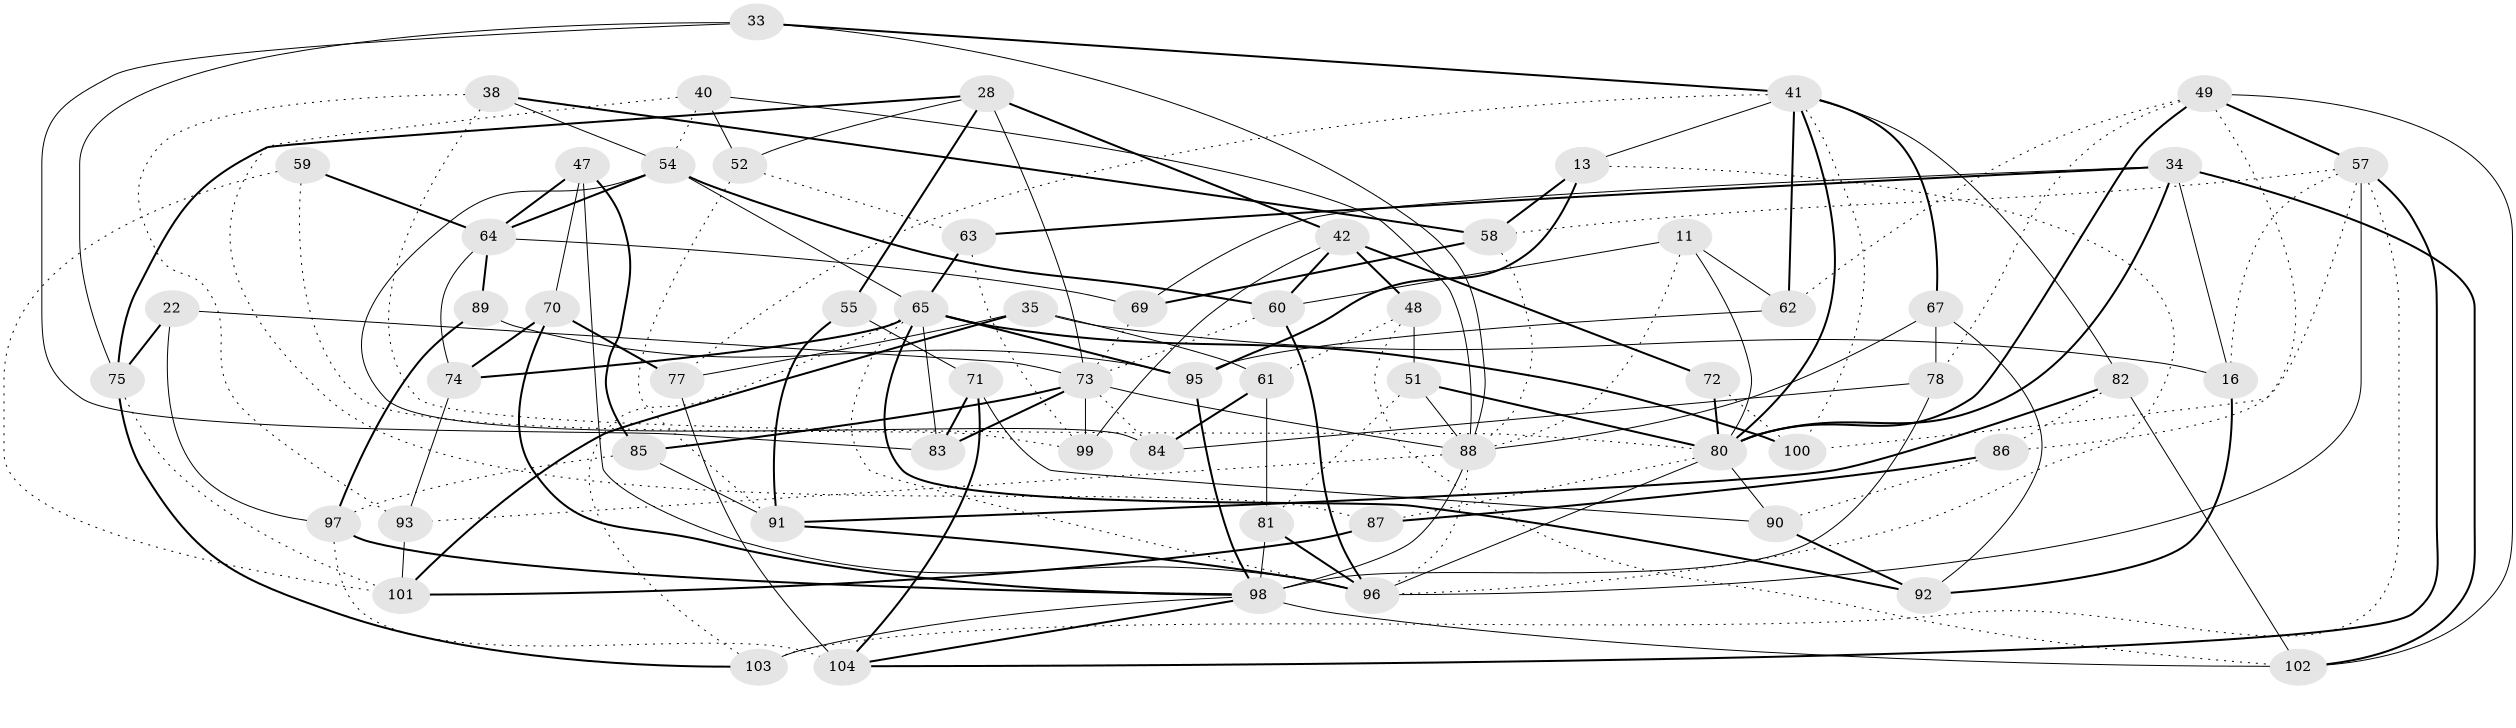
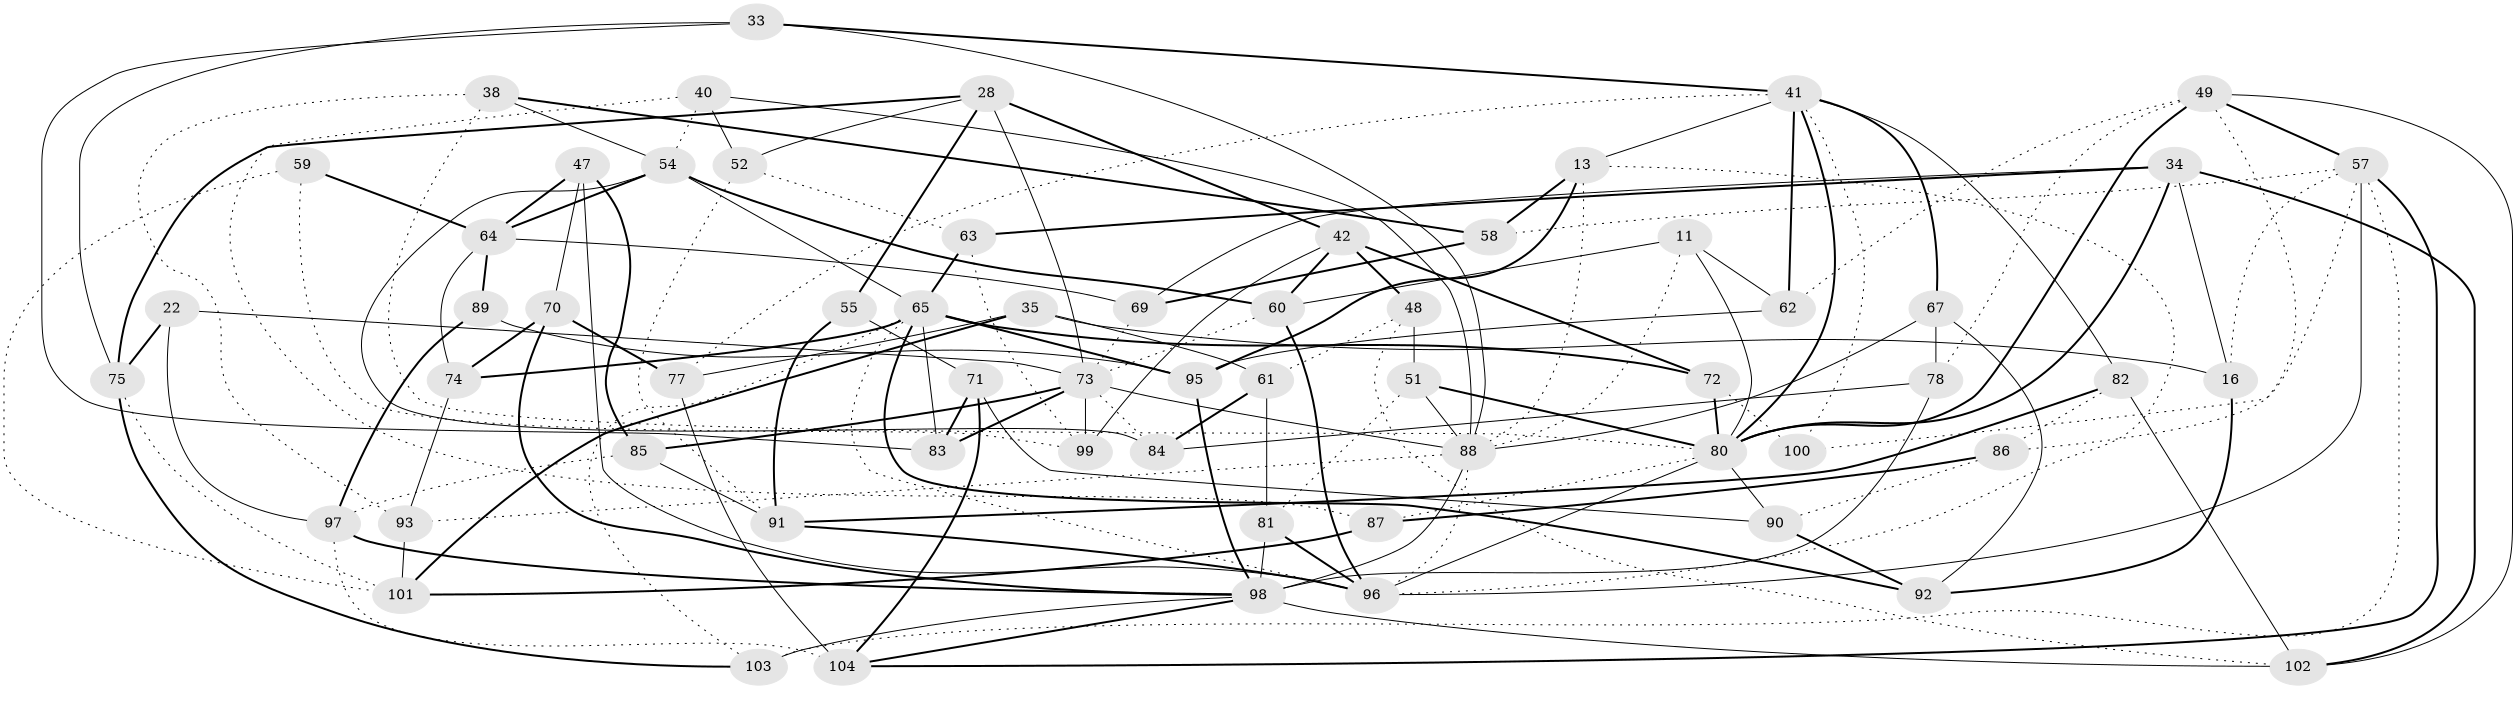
(1532, 355) -> (1567, 333)
(1406, 357) -> (1224, 345)
